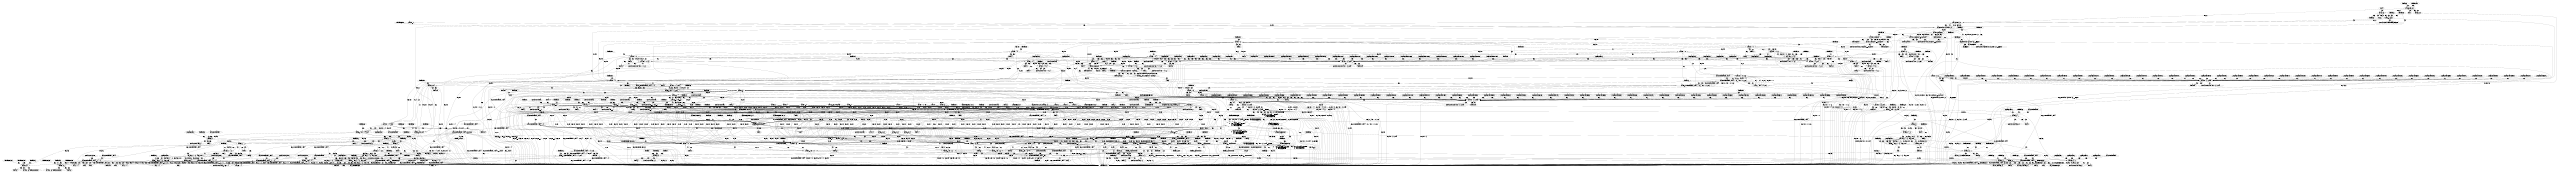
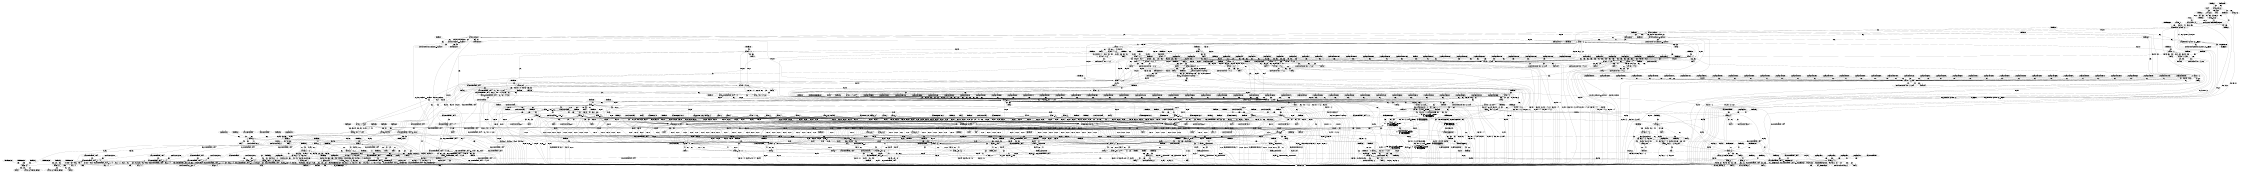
(768, 113) -> (1118, 118)
